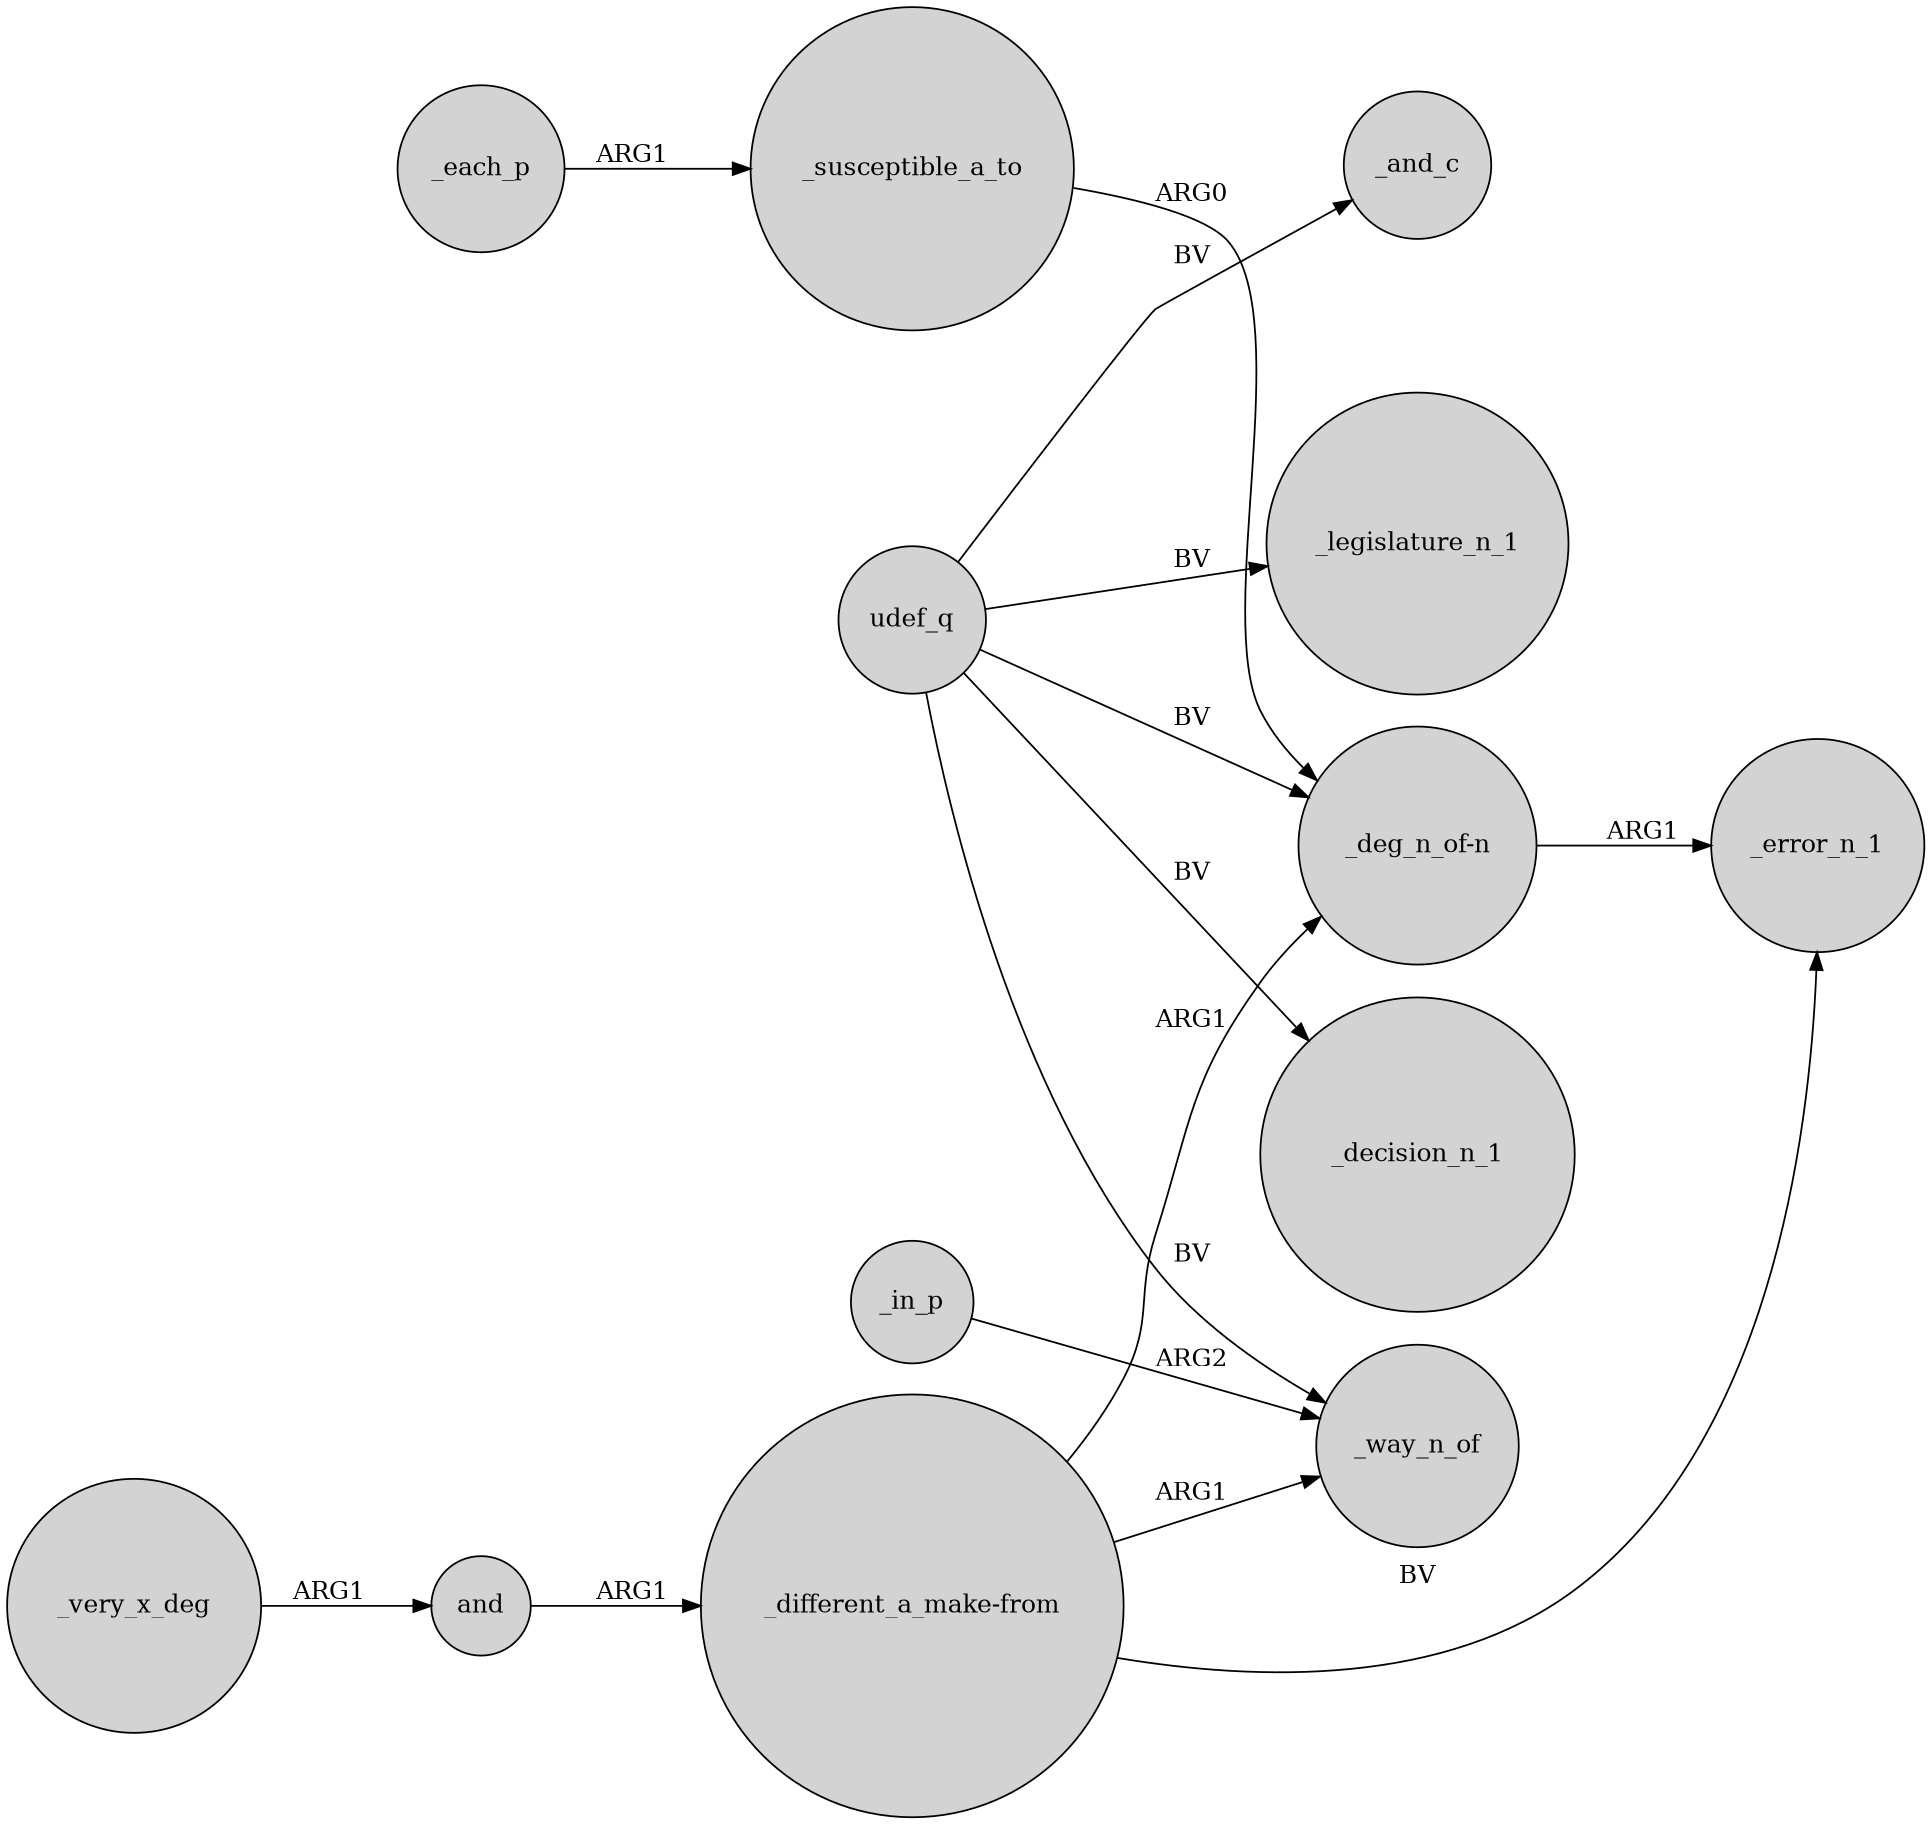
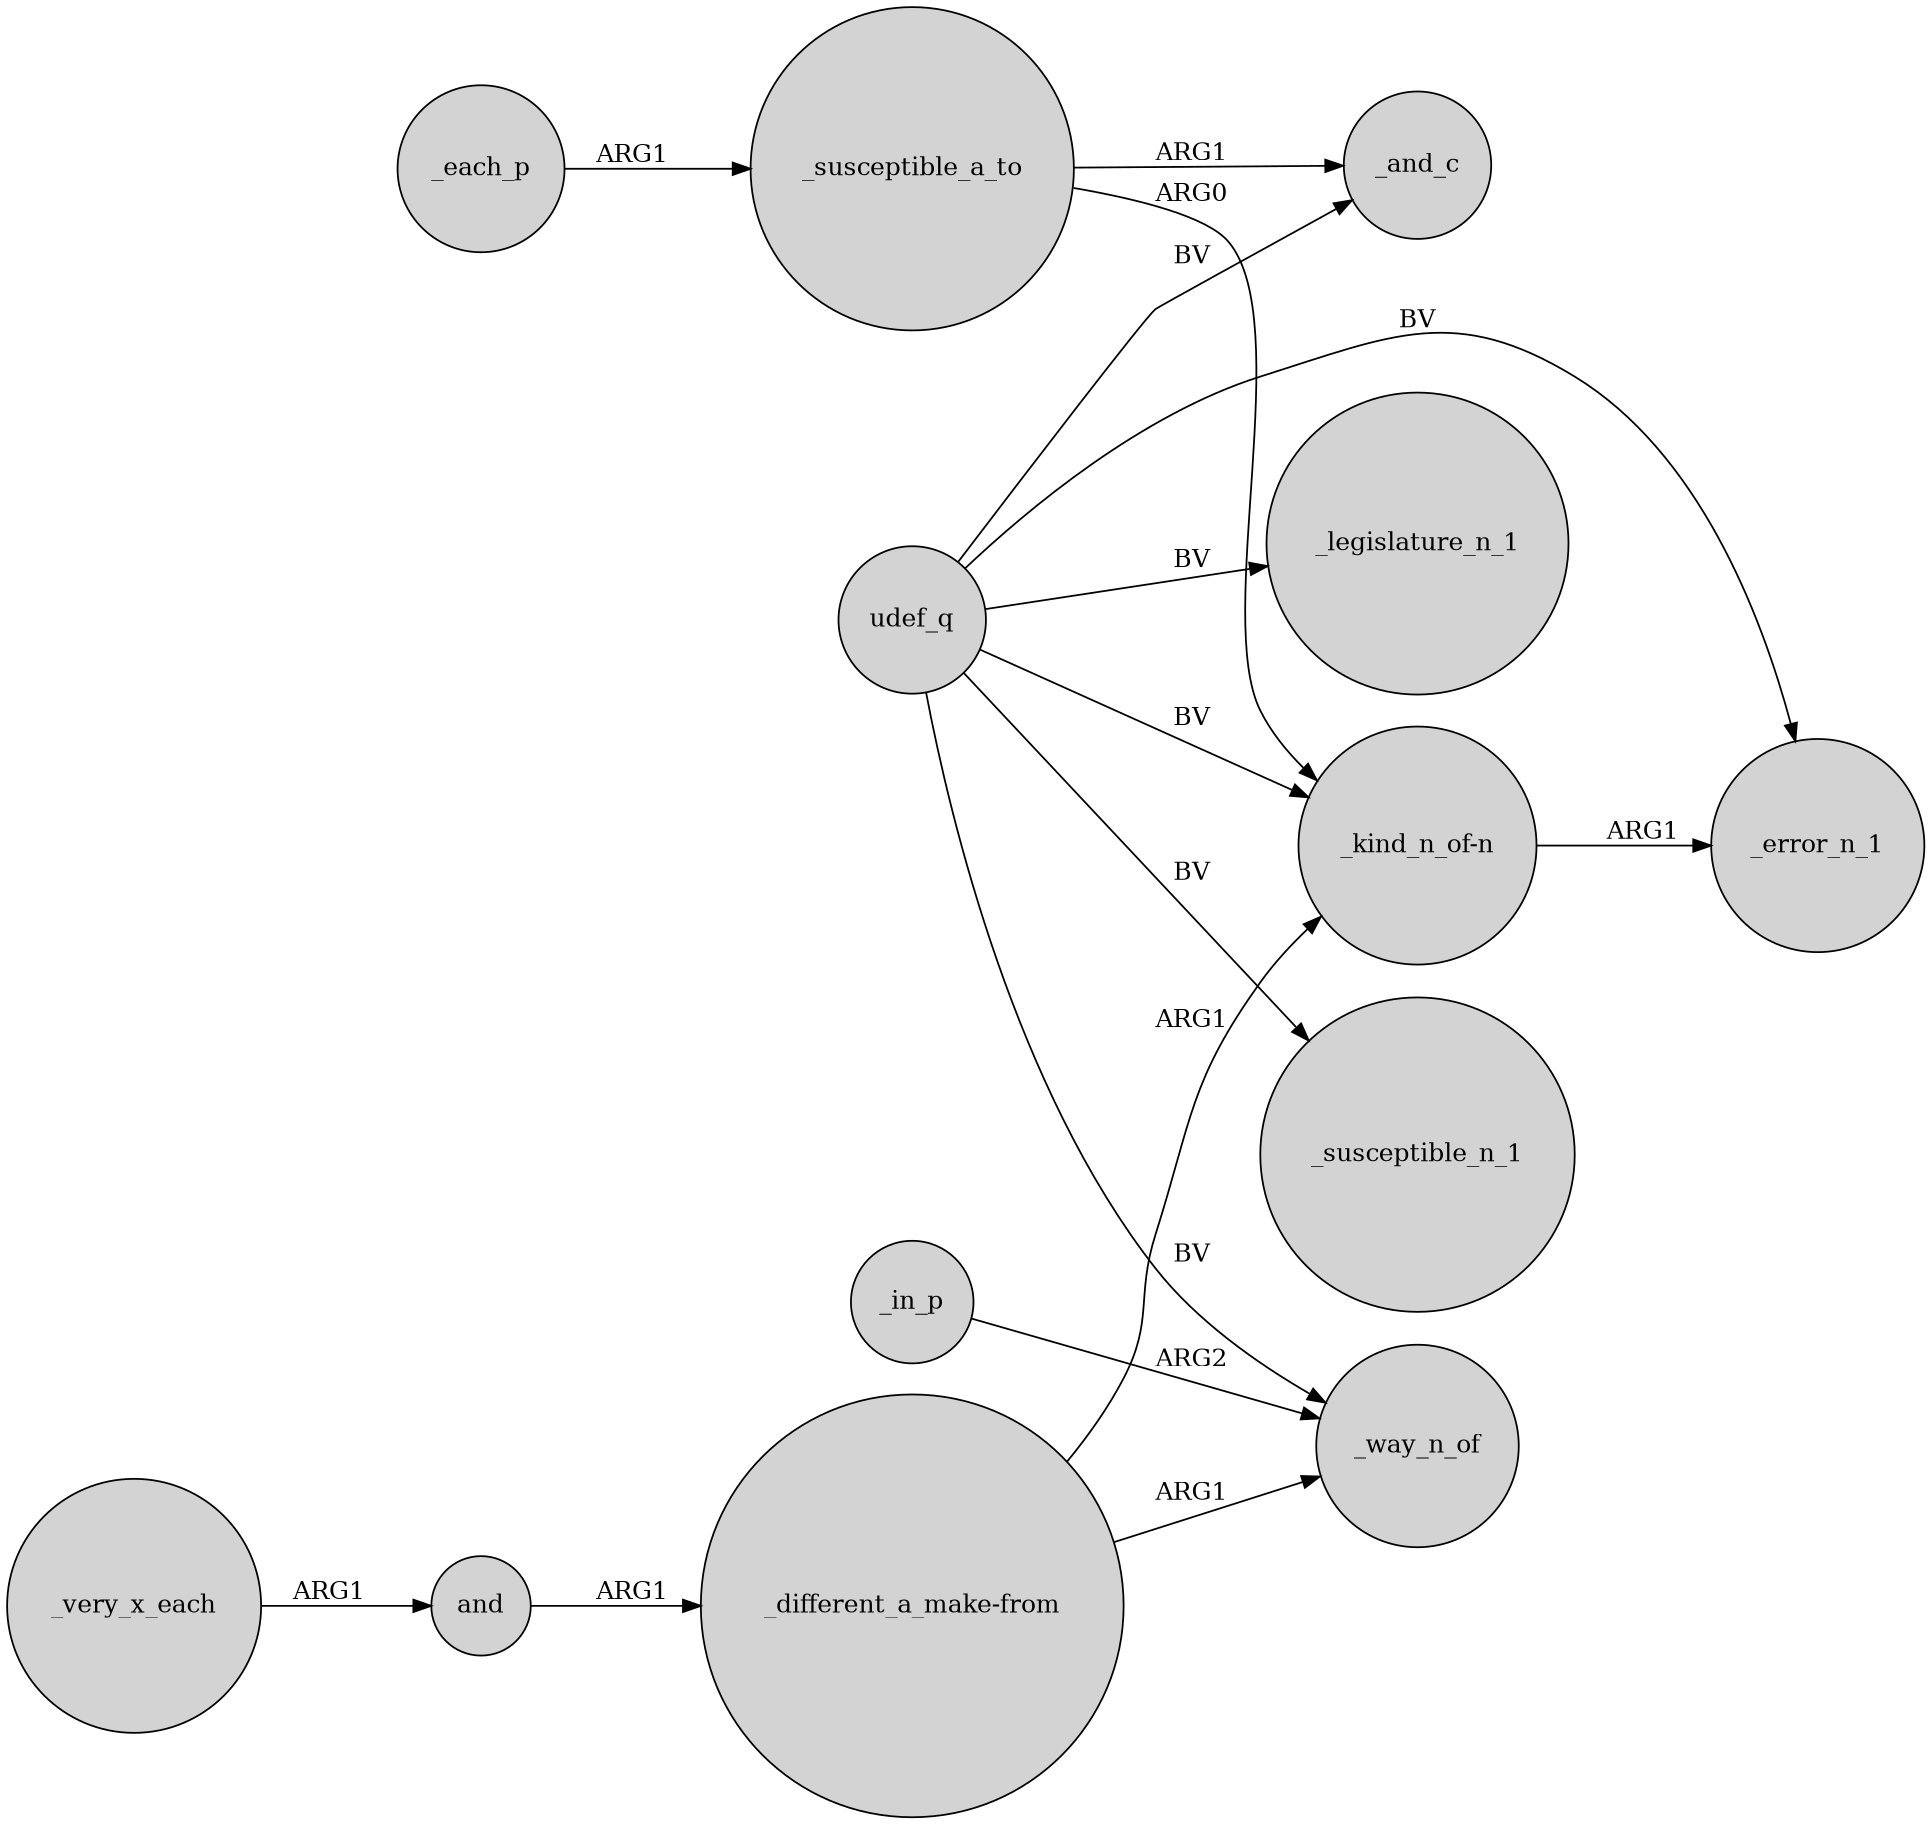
none -> (1200, 167)
(1418, 846) -> (1418, 846)
(1418, 1155) -> (1418, 1155)
(1650, 1516) -> (1451, 334)
(134, 1606) -> (134, 1606)
